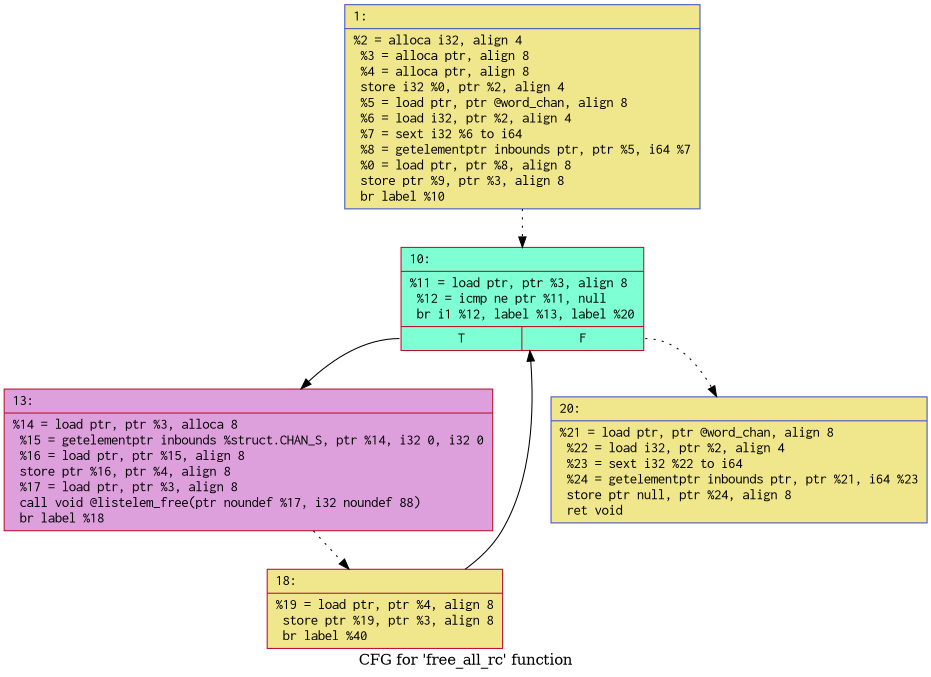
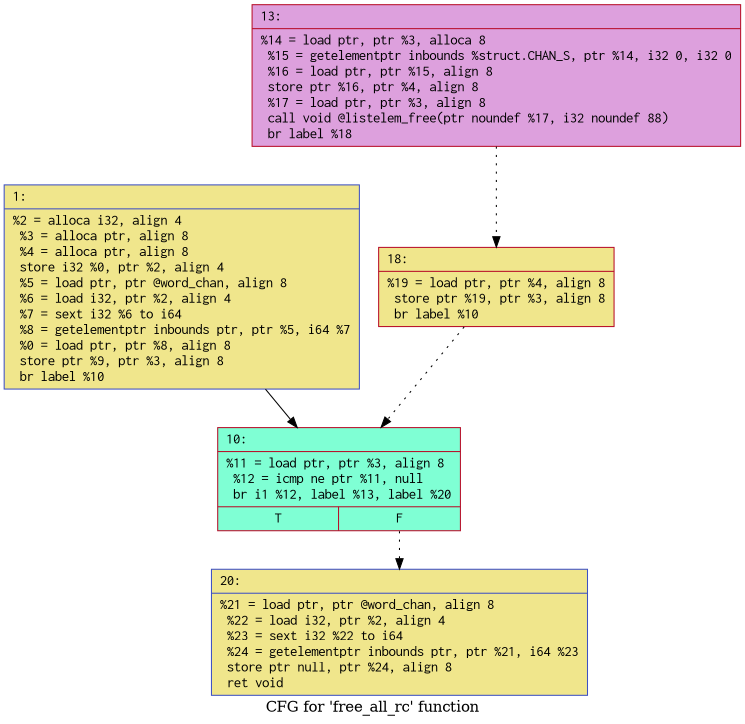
(522, 223) -> (278, 404)
(350, 351) -> none
(524, 475) -> (426, 373)
(321, 636) -> (433, 314)
